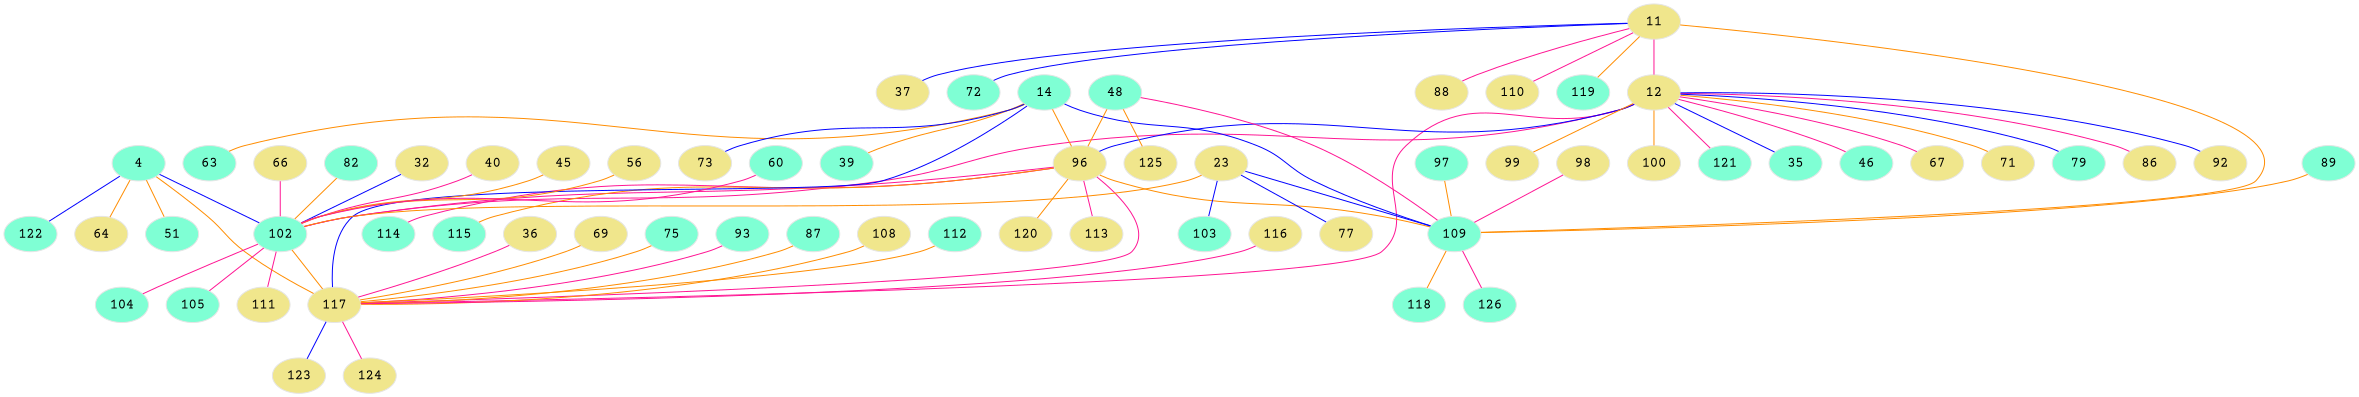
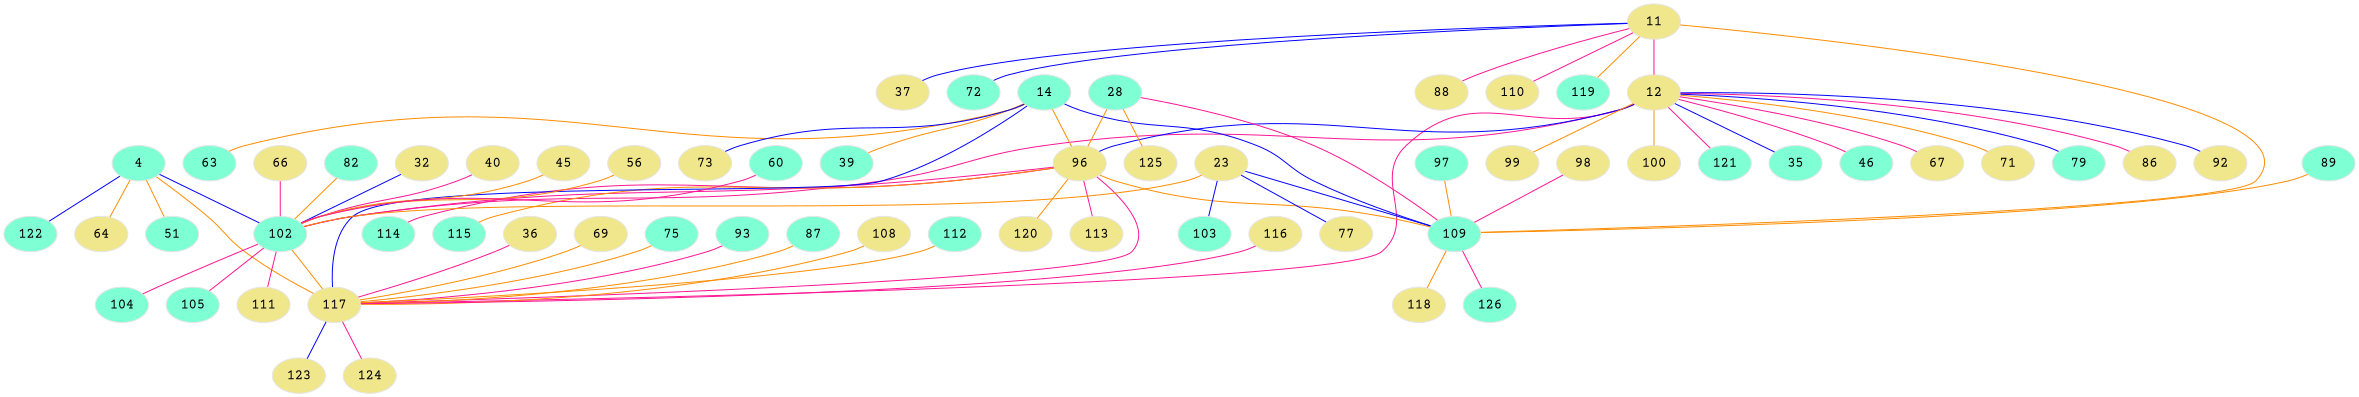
(1115, 92) -> (1115, 92)
(1419, 305) -> (1419, 305)
